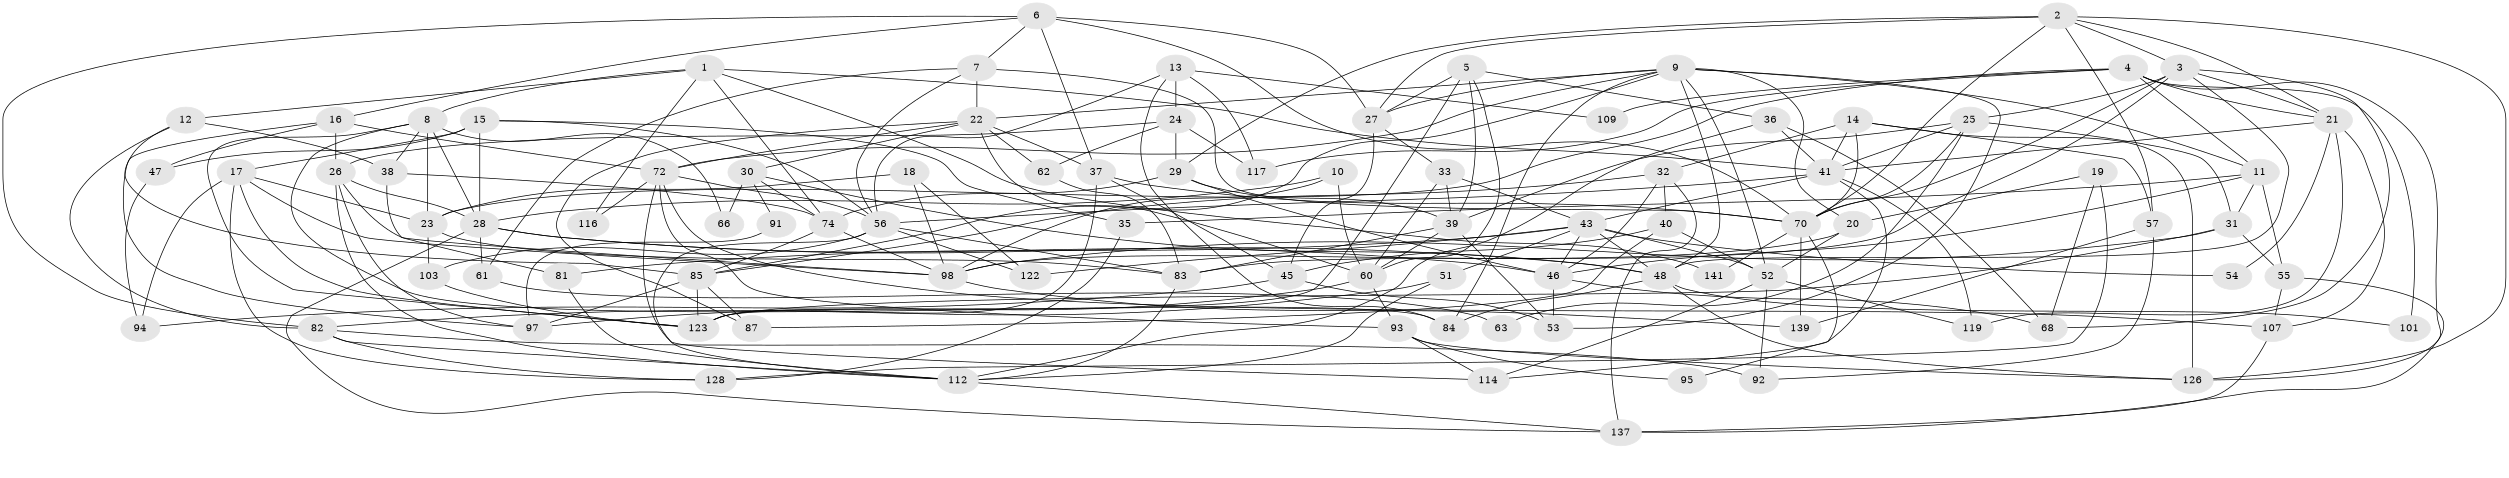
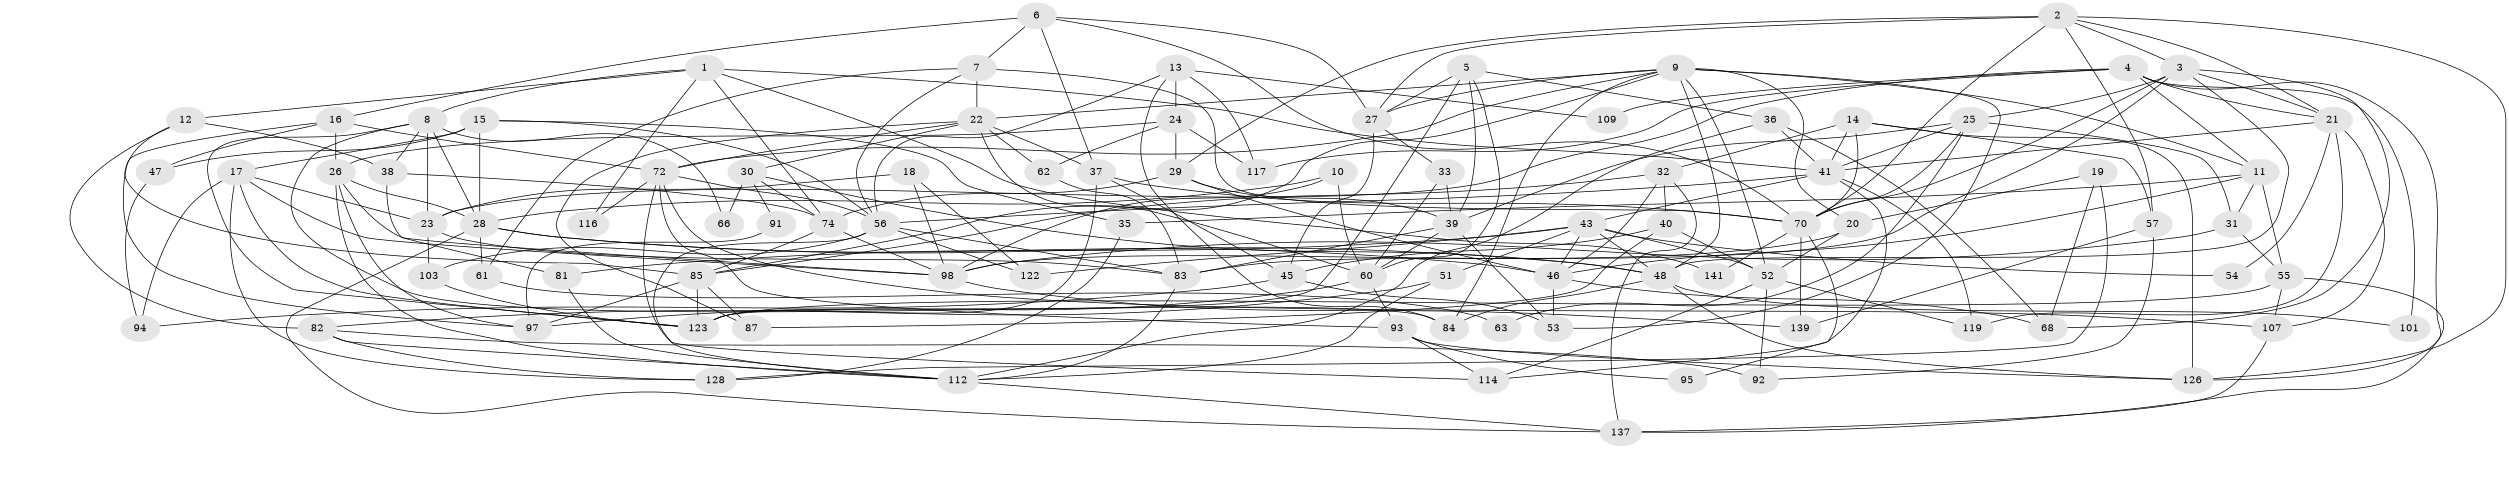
(291, 40) -> none
(1516, 198) -> none
(1503, 294) -> (1492, 303)
